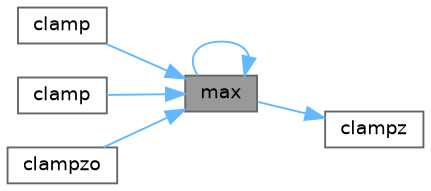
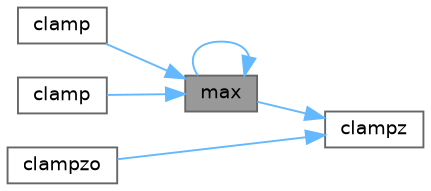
(135, 132) -> (212, 148)
